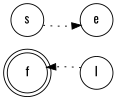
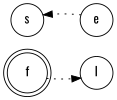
(57, 26) -> (67, 14)
(68, 67) -> (59, 79)
